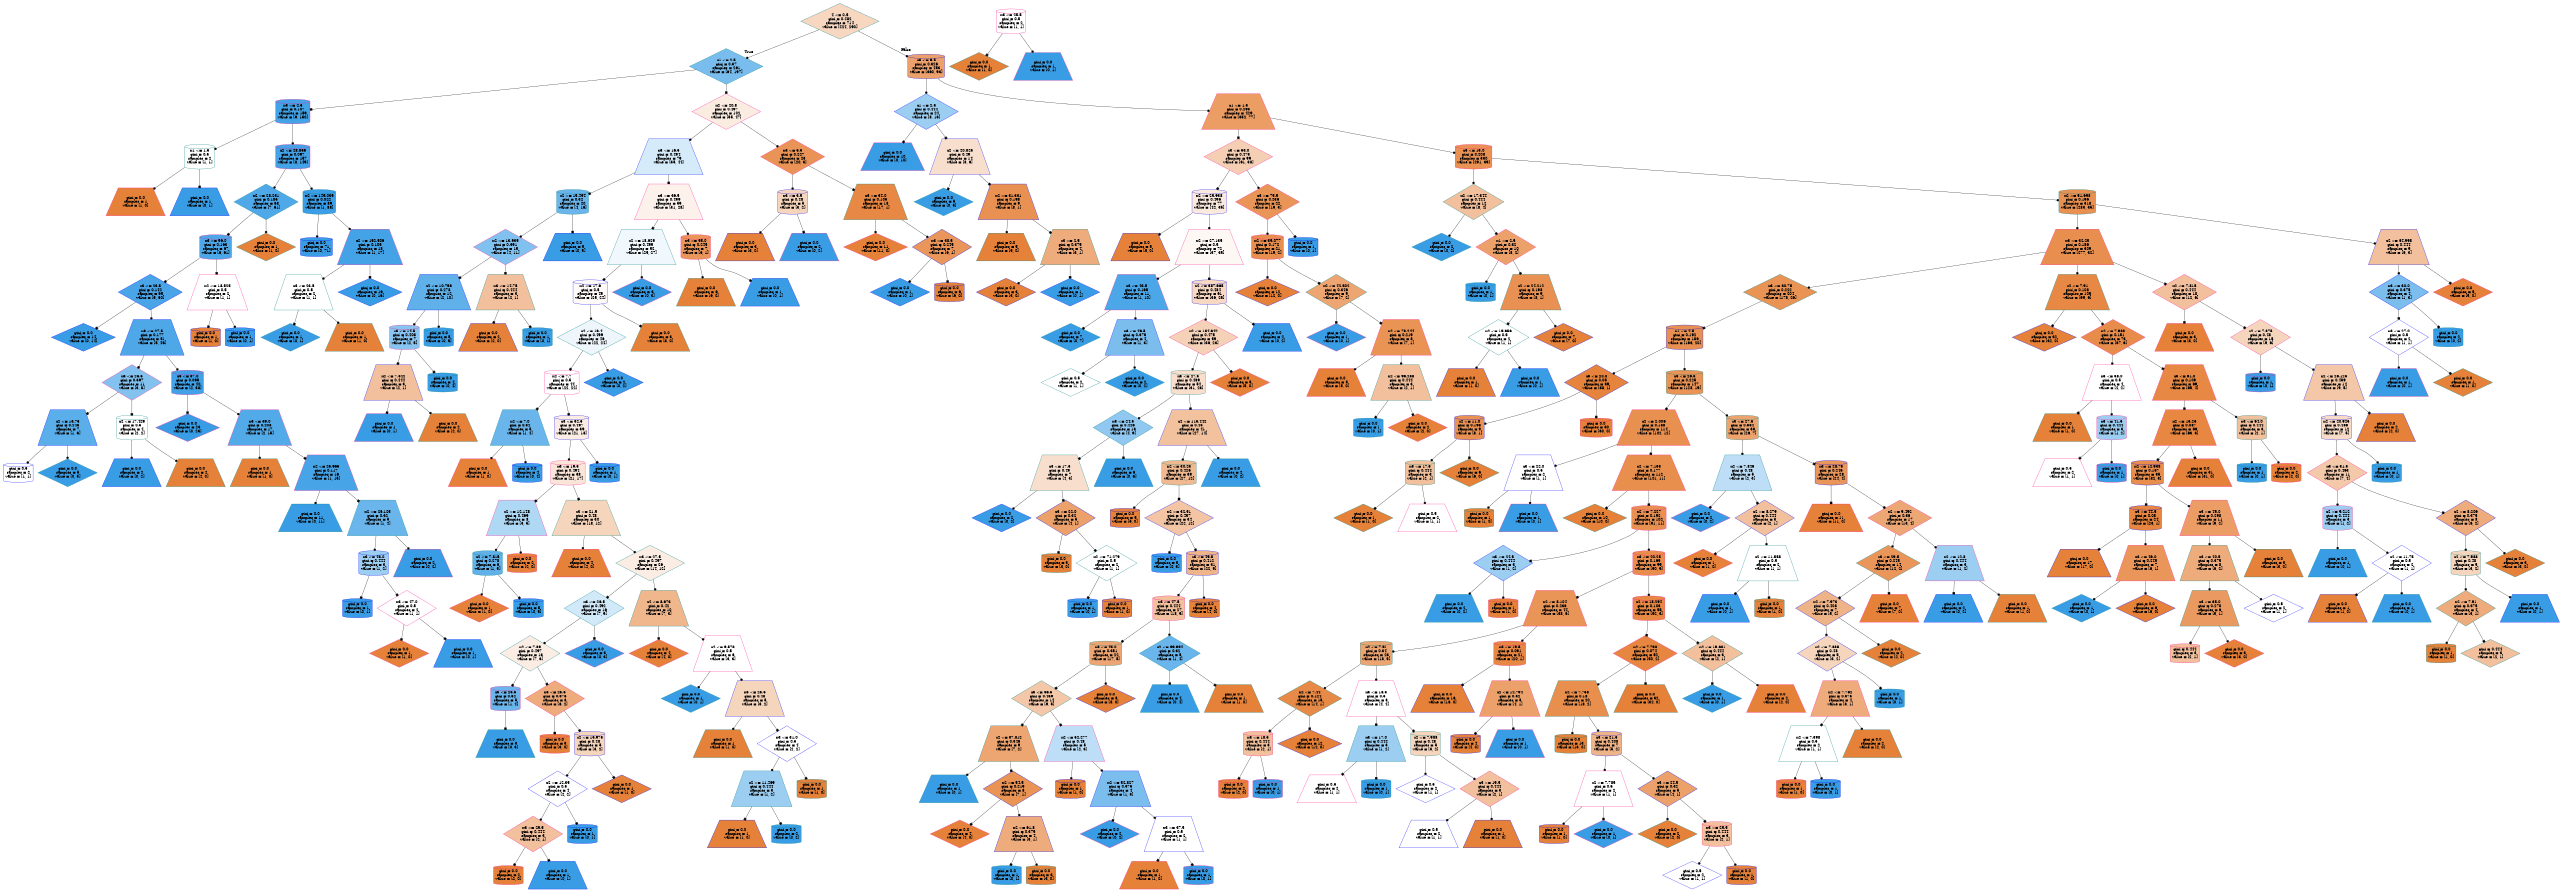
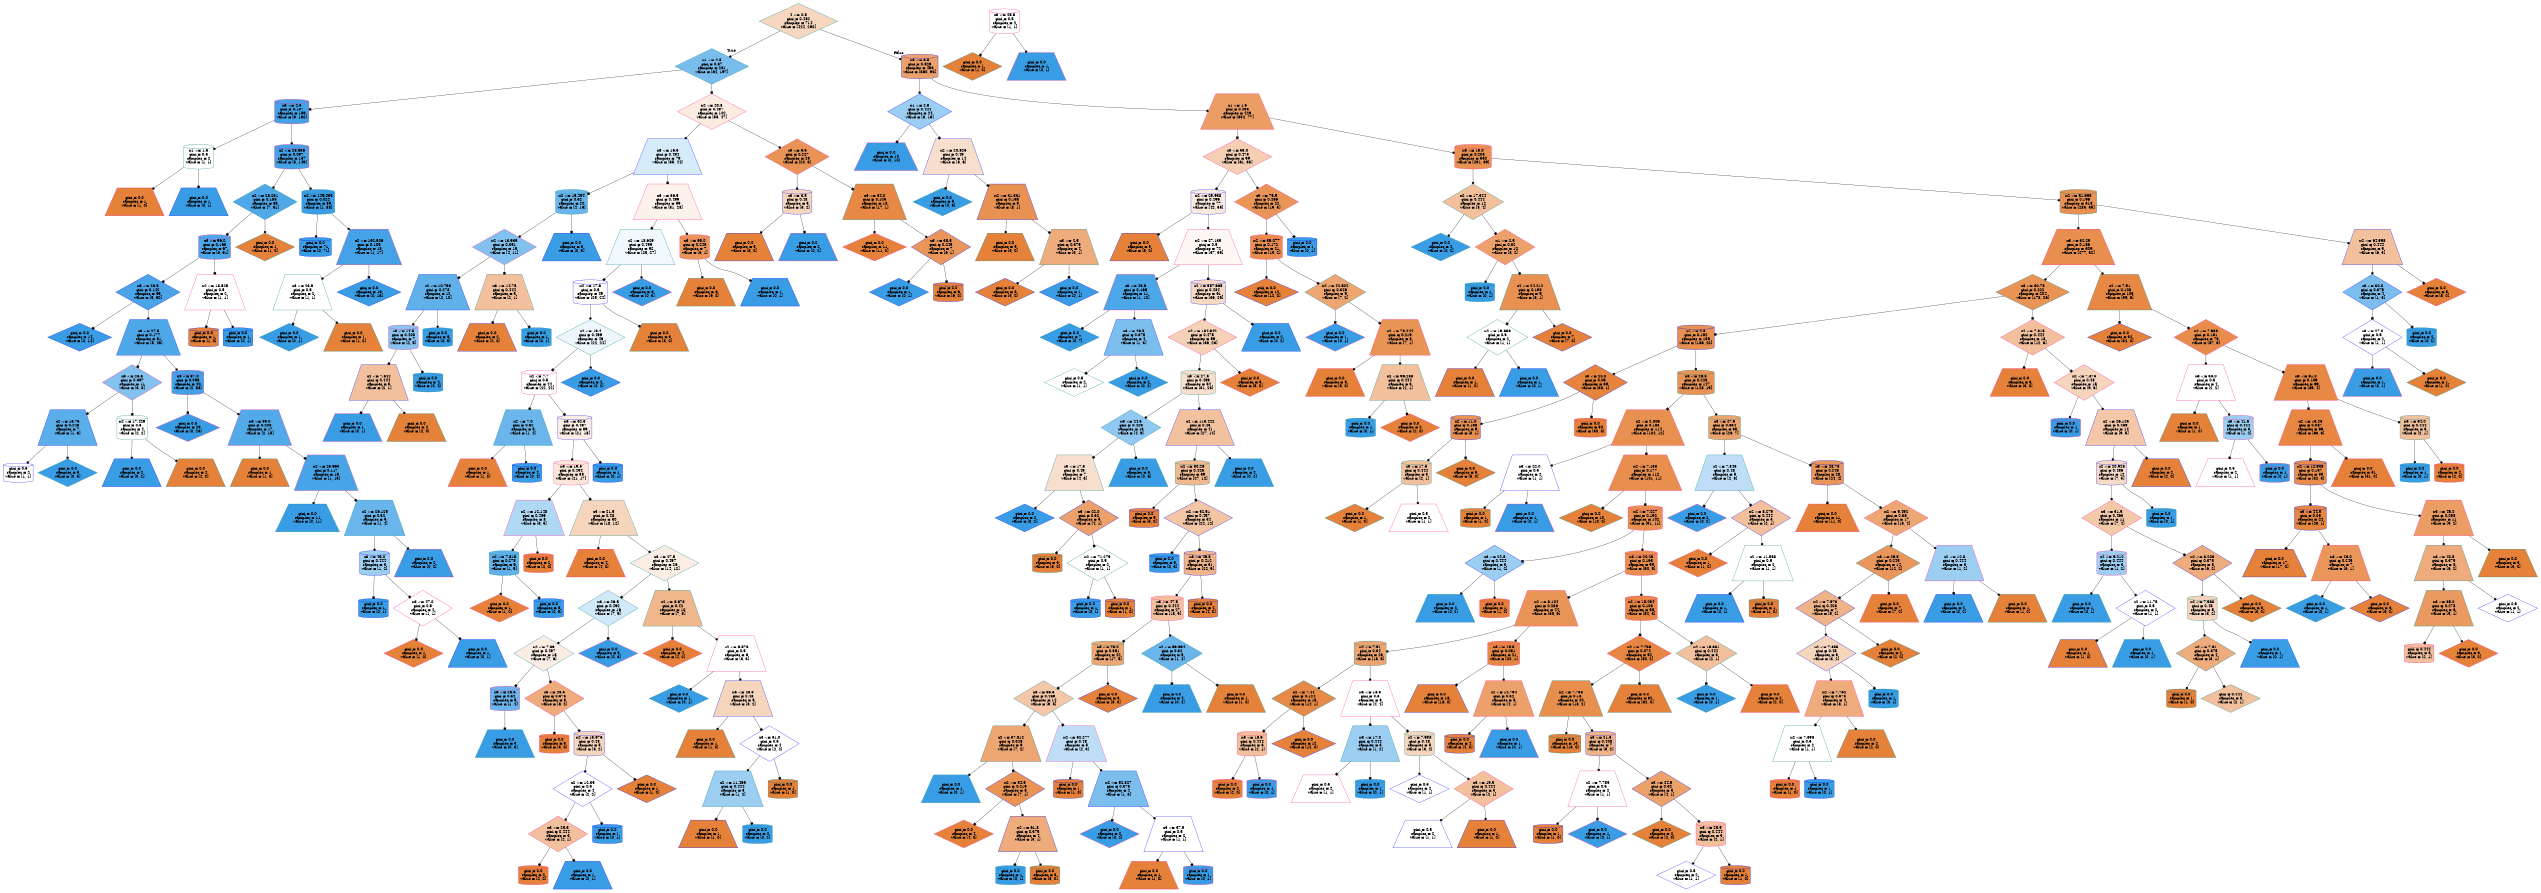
(2138, 273) -> (2033, 313)
